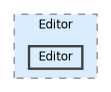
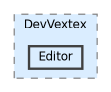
(56, 25) -> (56, 25)
